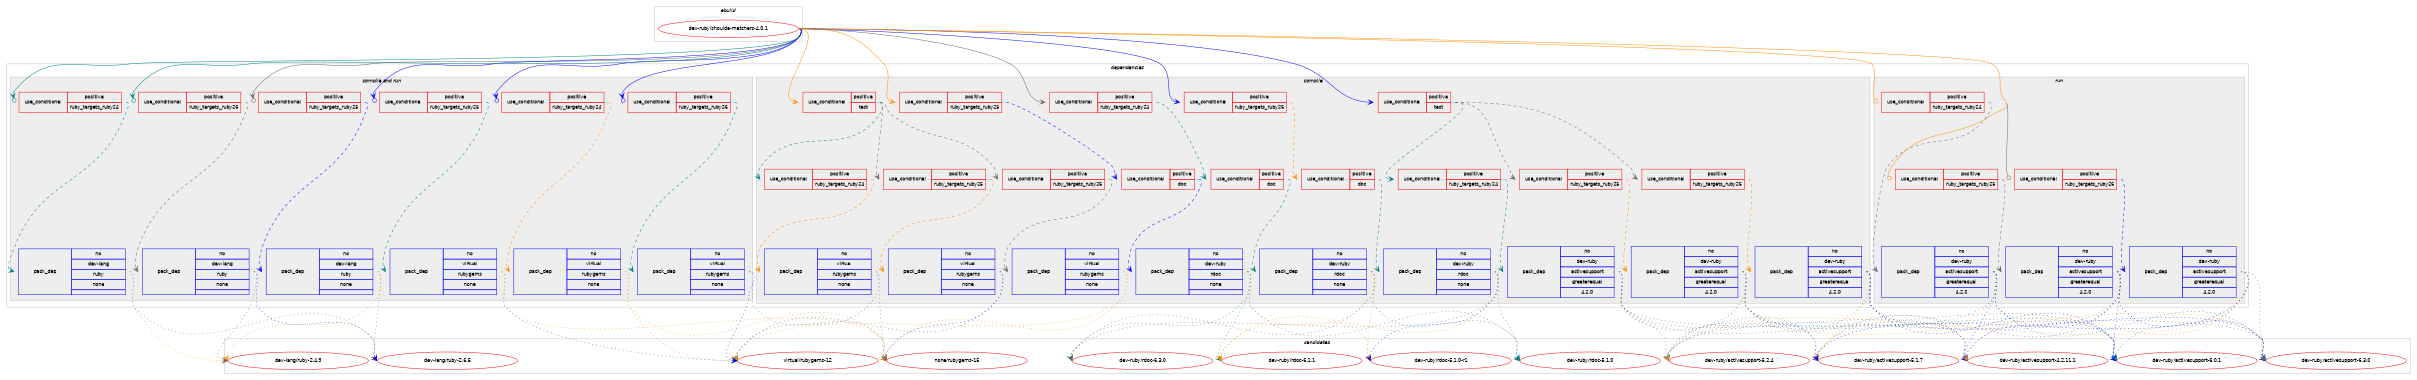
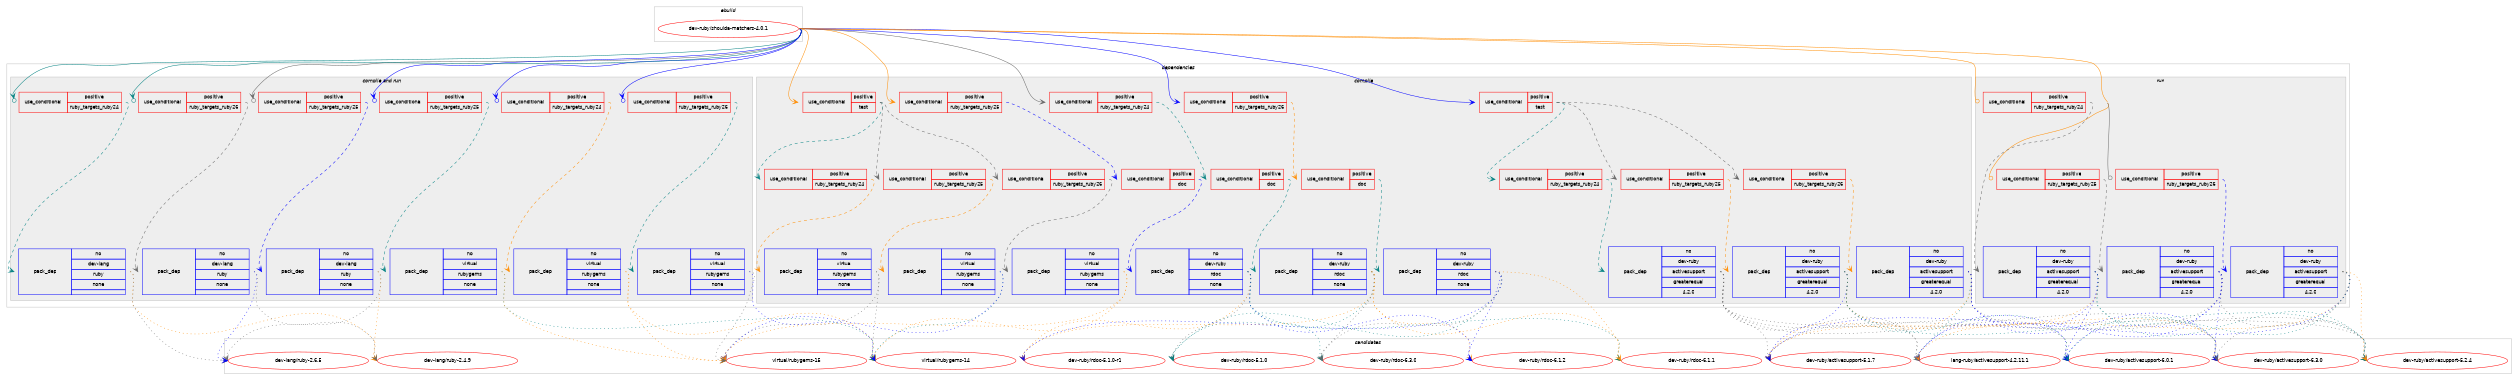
(808, 361) -> (946, 361)
(957, 361) -> (797, 361)
none -> (1542, 361)
(2038, 361) -> (1990, 361)
